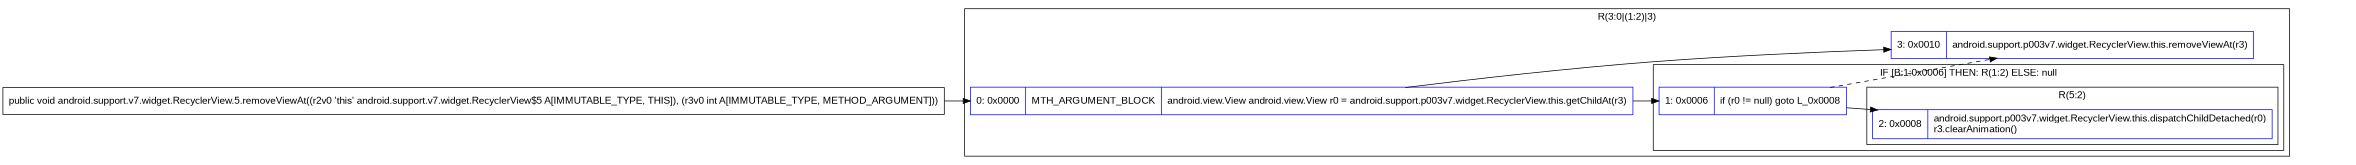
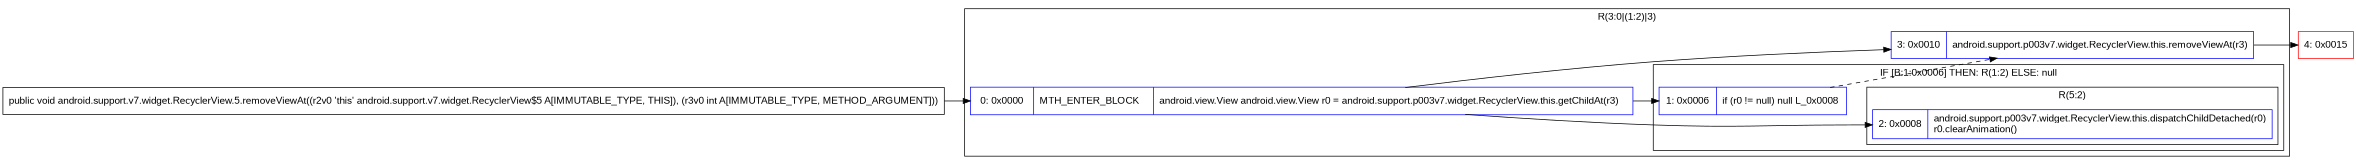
none -> (2326, 45)
(1094, 101) -> (1090, 101)
(1780, 101) -> (1780, 101)
(1858, 109) -> (1665, 125)
(1975, 129) -> (1975, 129)
